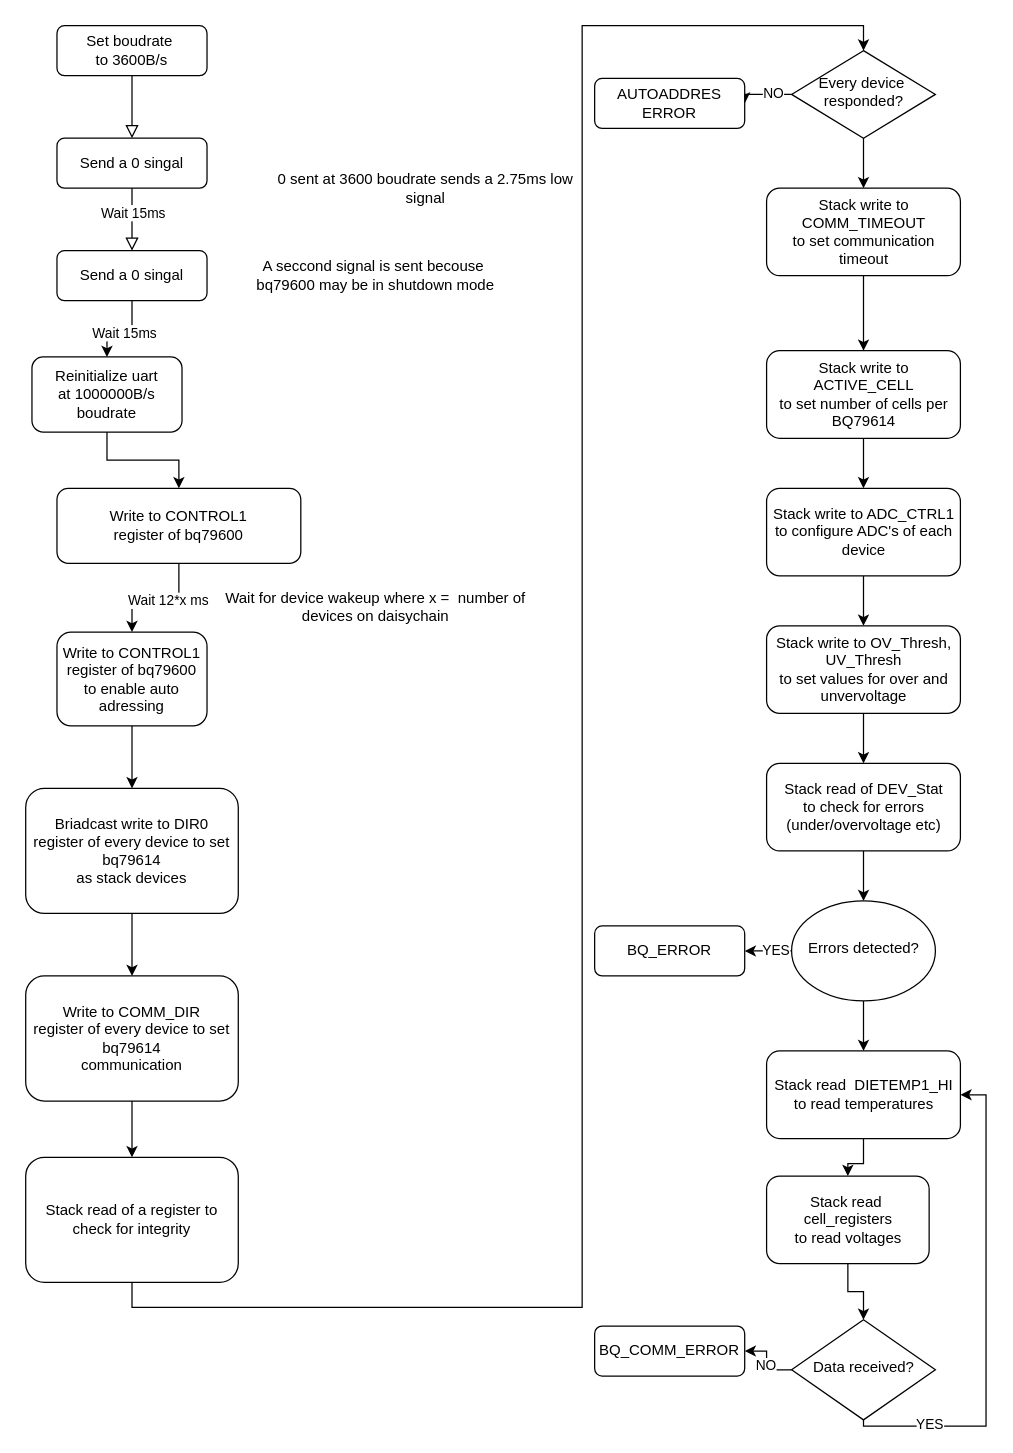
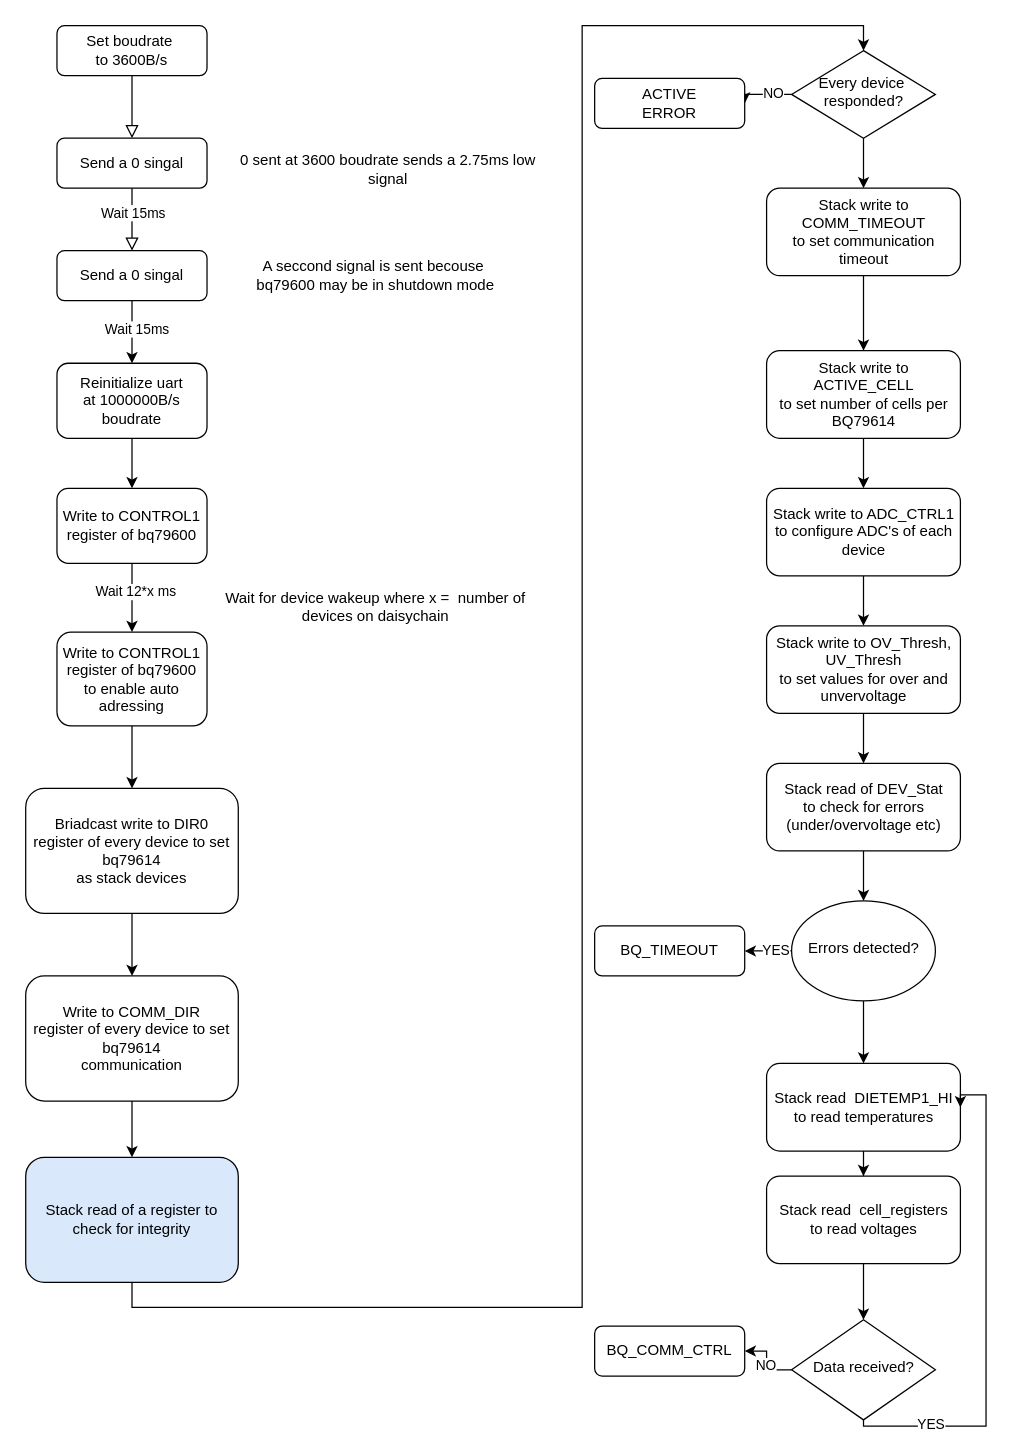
(669, 103) -> (669, 103)
(426, 188) -> (388, 169)
(107, 394) -> (132, 401)
(179, 526) -> (132, 526)
(669, 951) -> (669, 951)
(863, 1094) -> (863, 1107)
(132, 1219) -> (132, 1219)
(848, 1219) -> (863, 1219)
(669, 1351) -> (669, 1351)
